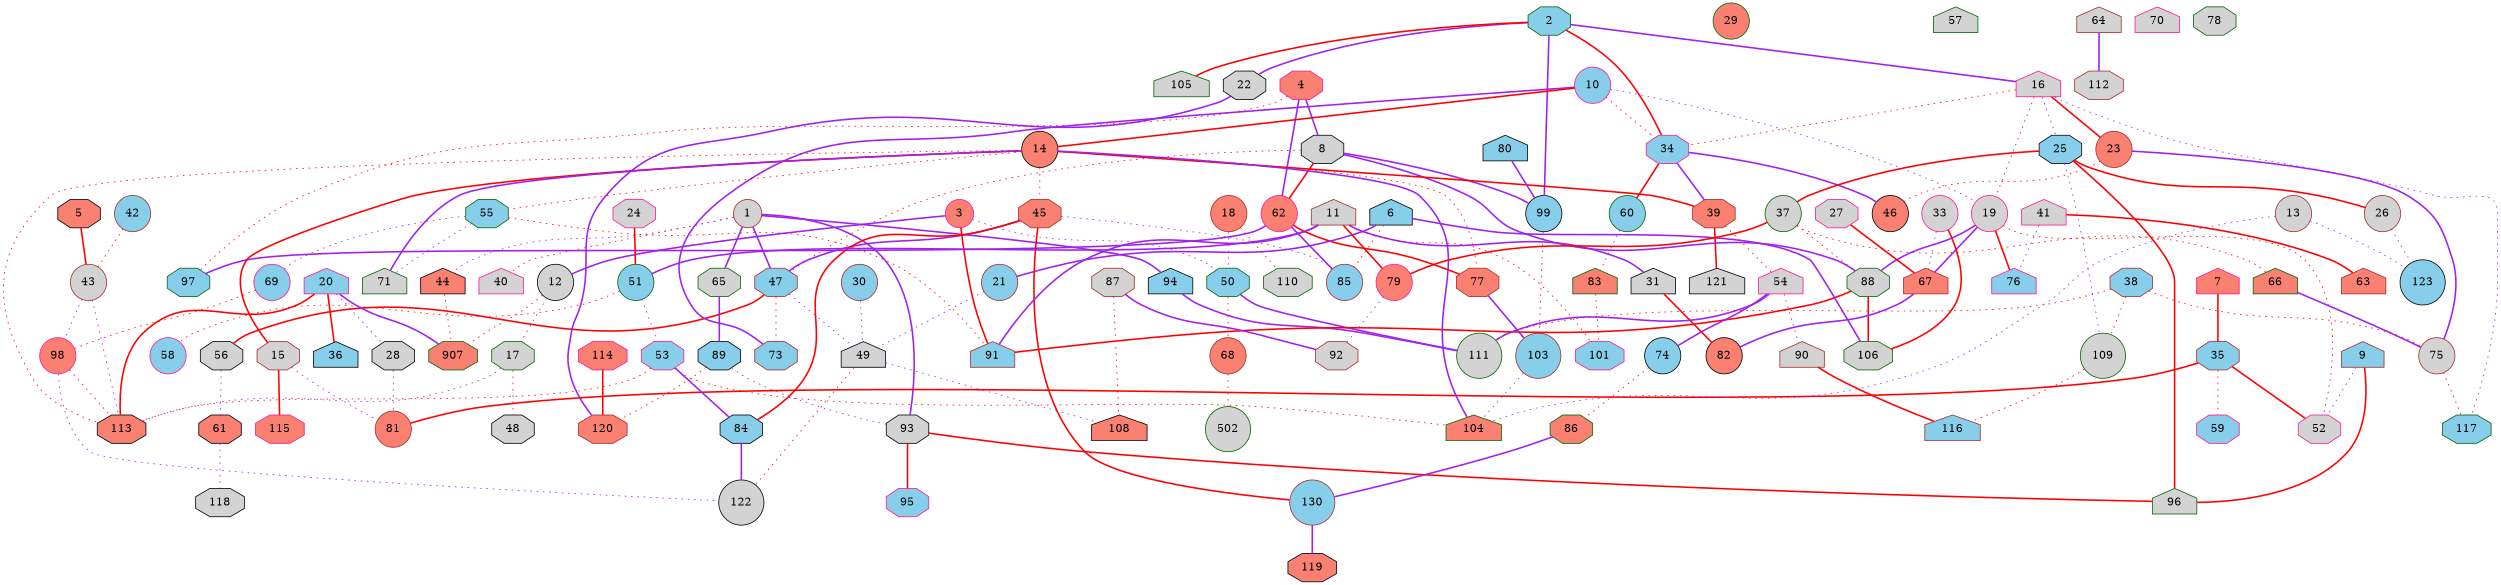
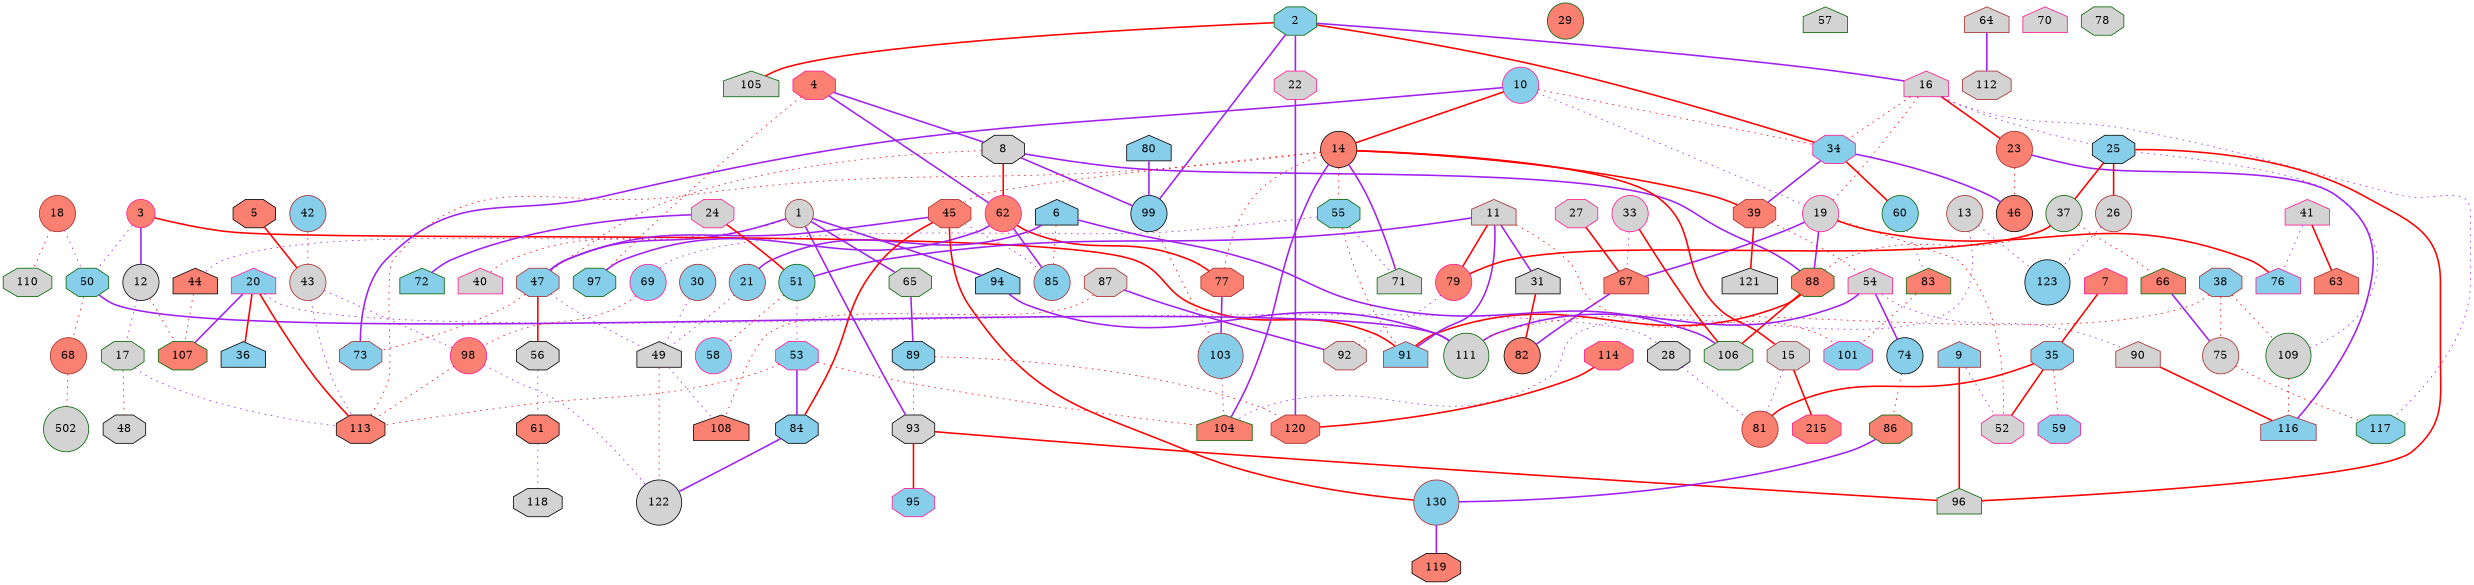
(1245, 85) -> (1295, 85)
(2404, 194) -> (2270, 177)
none -> (422, 282)
(1868, 282) -> (1813, 282)
(453, 356) -> (183, 356)
(280, 429) -> (1817, 429)
